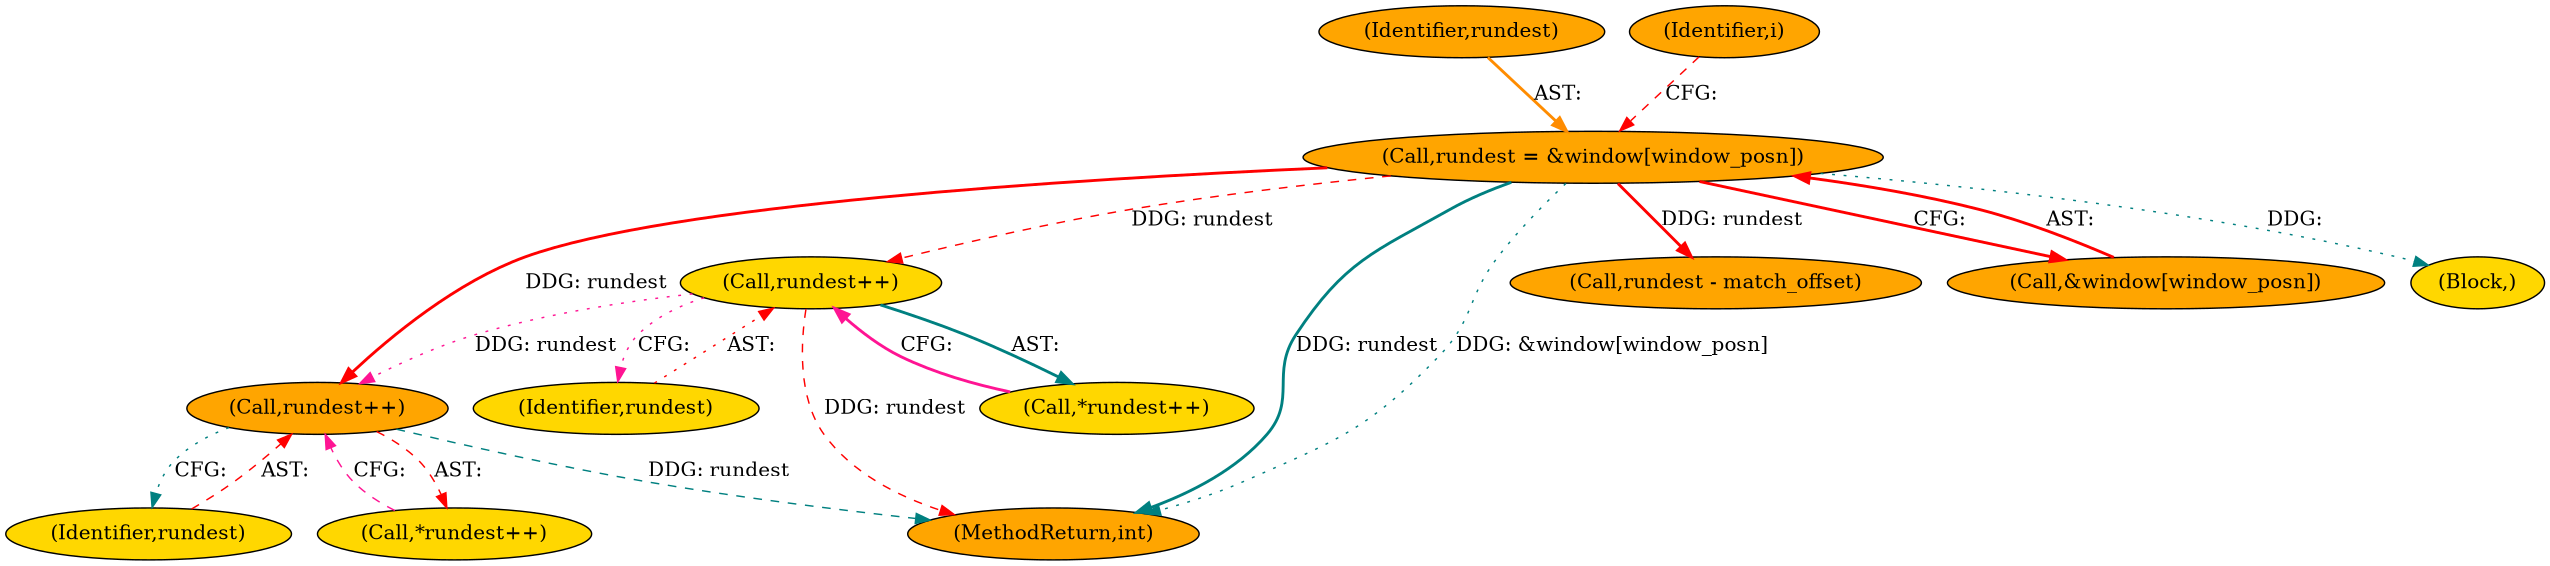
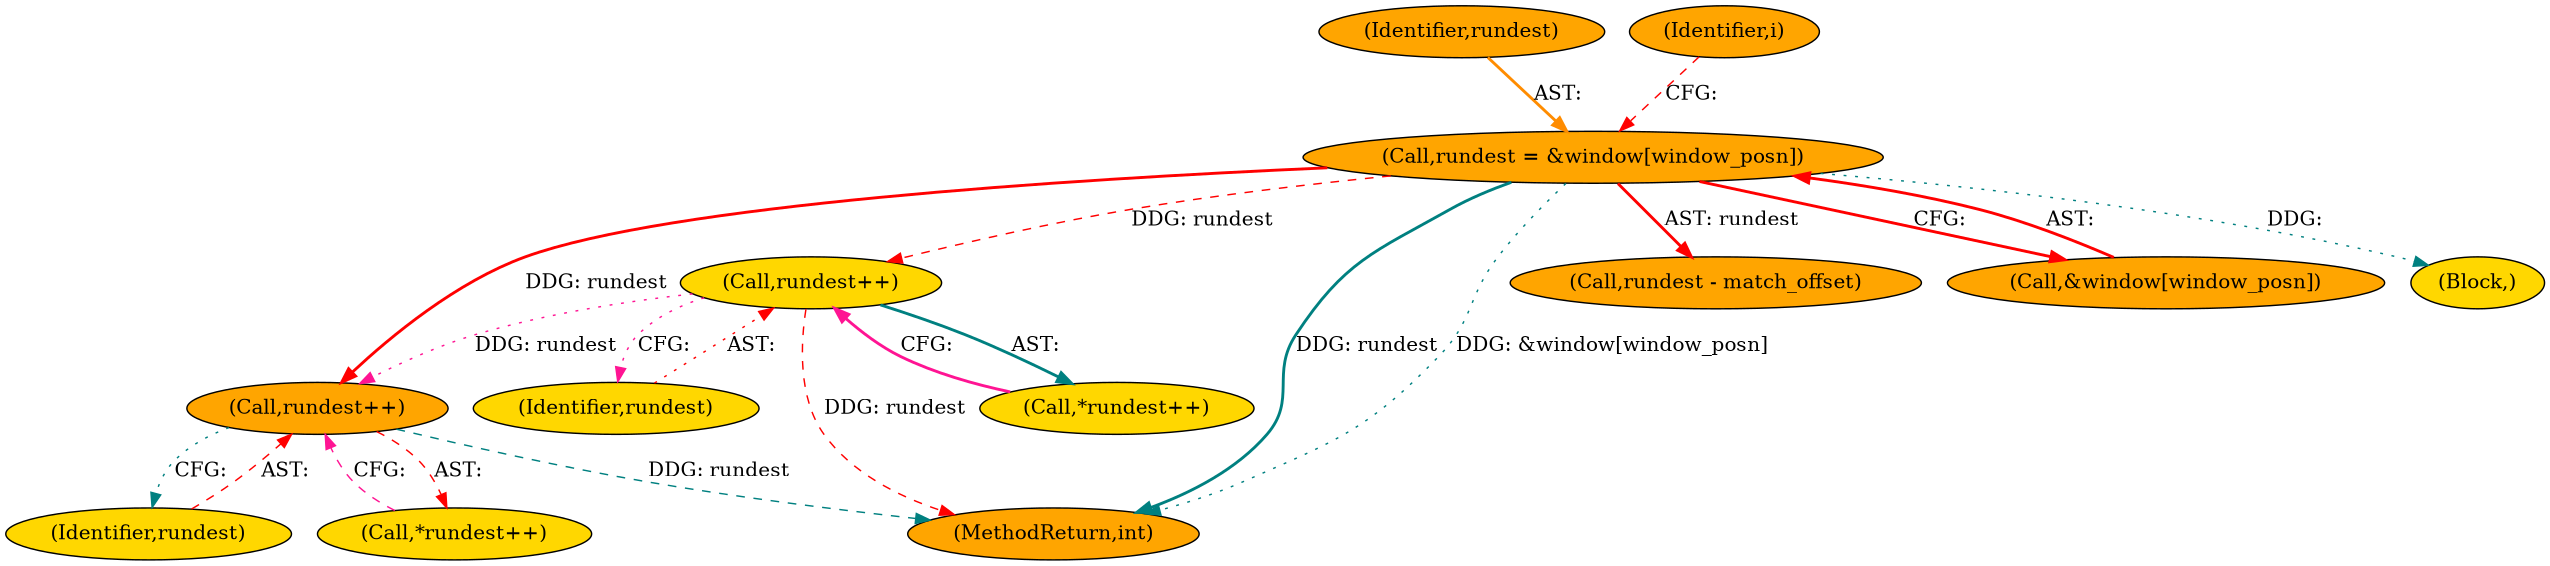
(1732, 220) -> (1732, 220)
